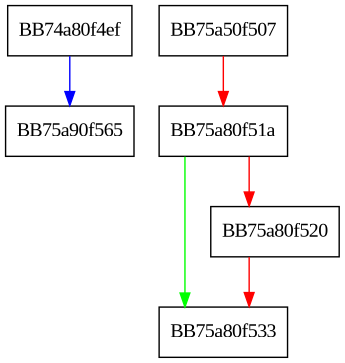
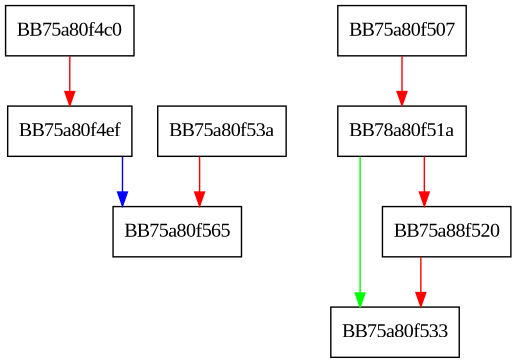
(70, 31) -> (70, 131)
none -> (70, 31)
(223, 31) -> (402, 31)
(70, 131) -> (177, 232)
none -> (222, 131)
(223, 131) -> (402, 131)
(275, 232) -> (447, 232)
